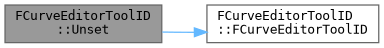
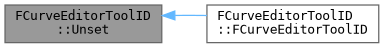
(178, 32) -> (191, 15)
